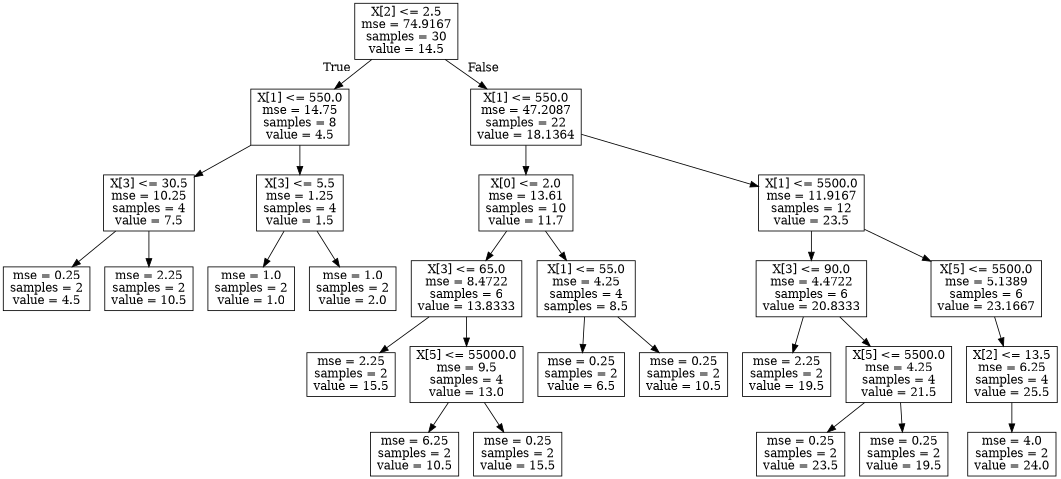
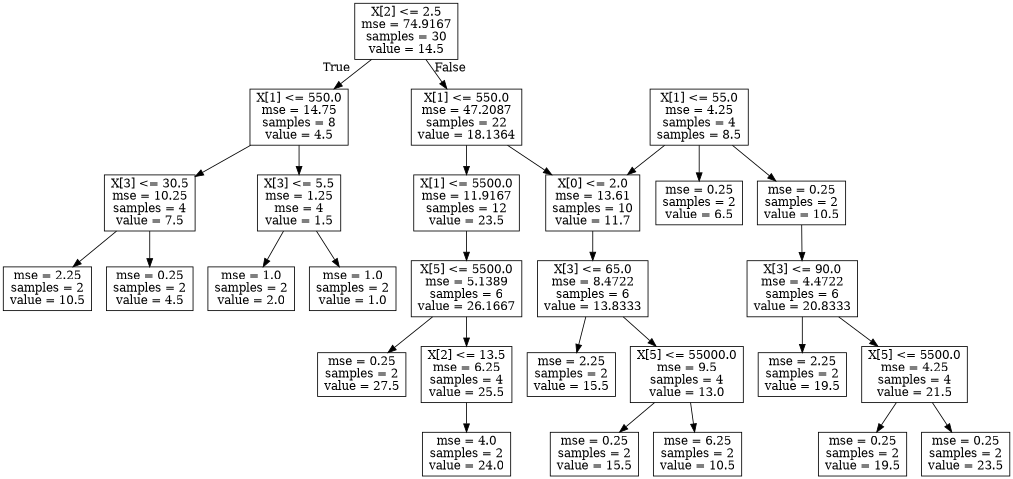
(300, 203) -> (299, 203)
(554, 242) -> (649, 157)
(811, 242) -> (802, 239)
(986, 289) -> (467, 289)
none -> (362, 375)
